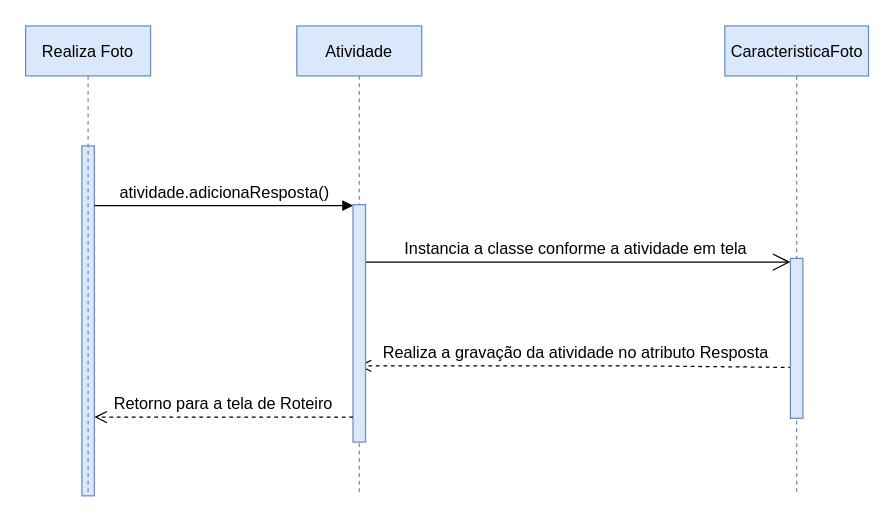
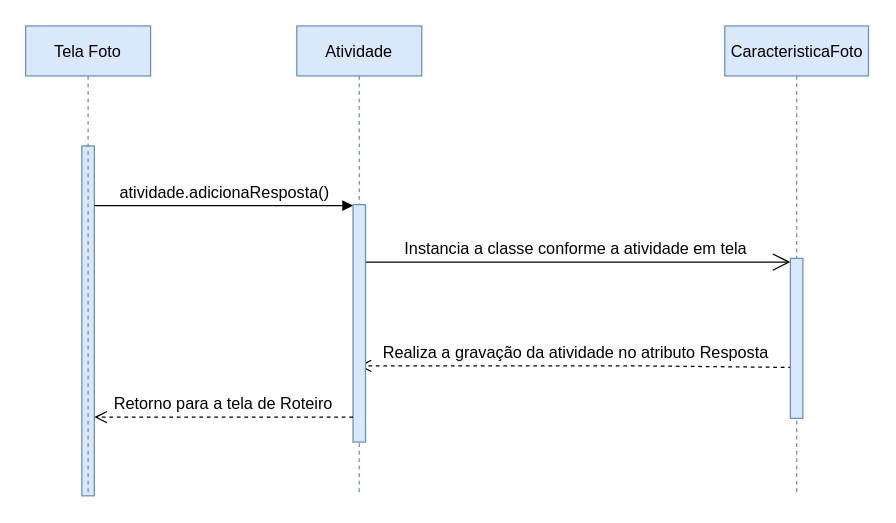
(88, 51) -> (88, 51)
